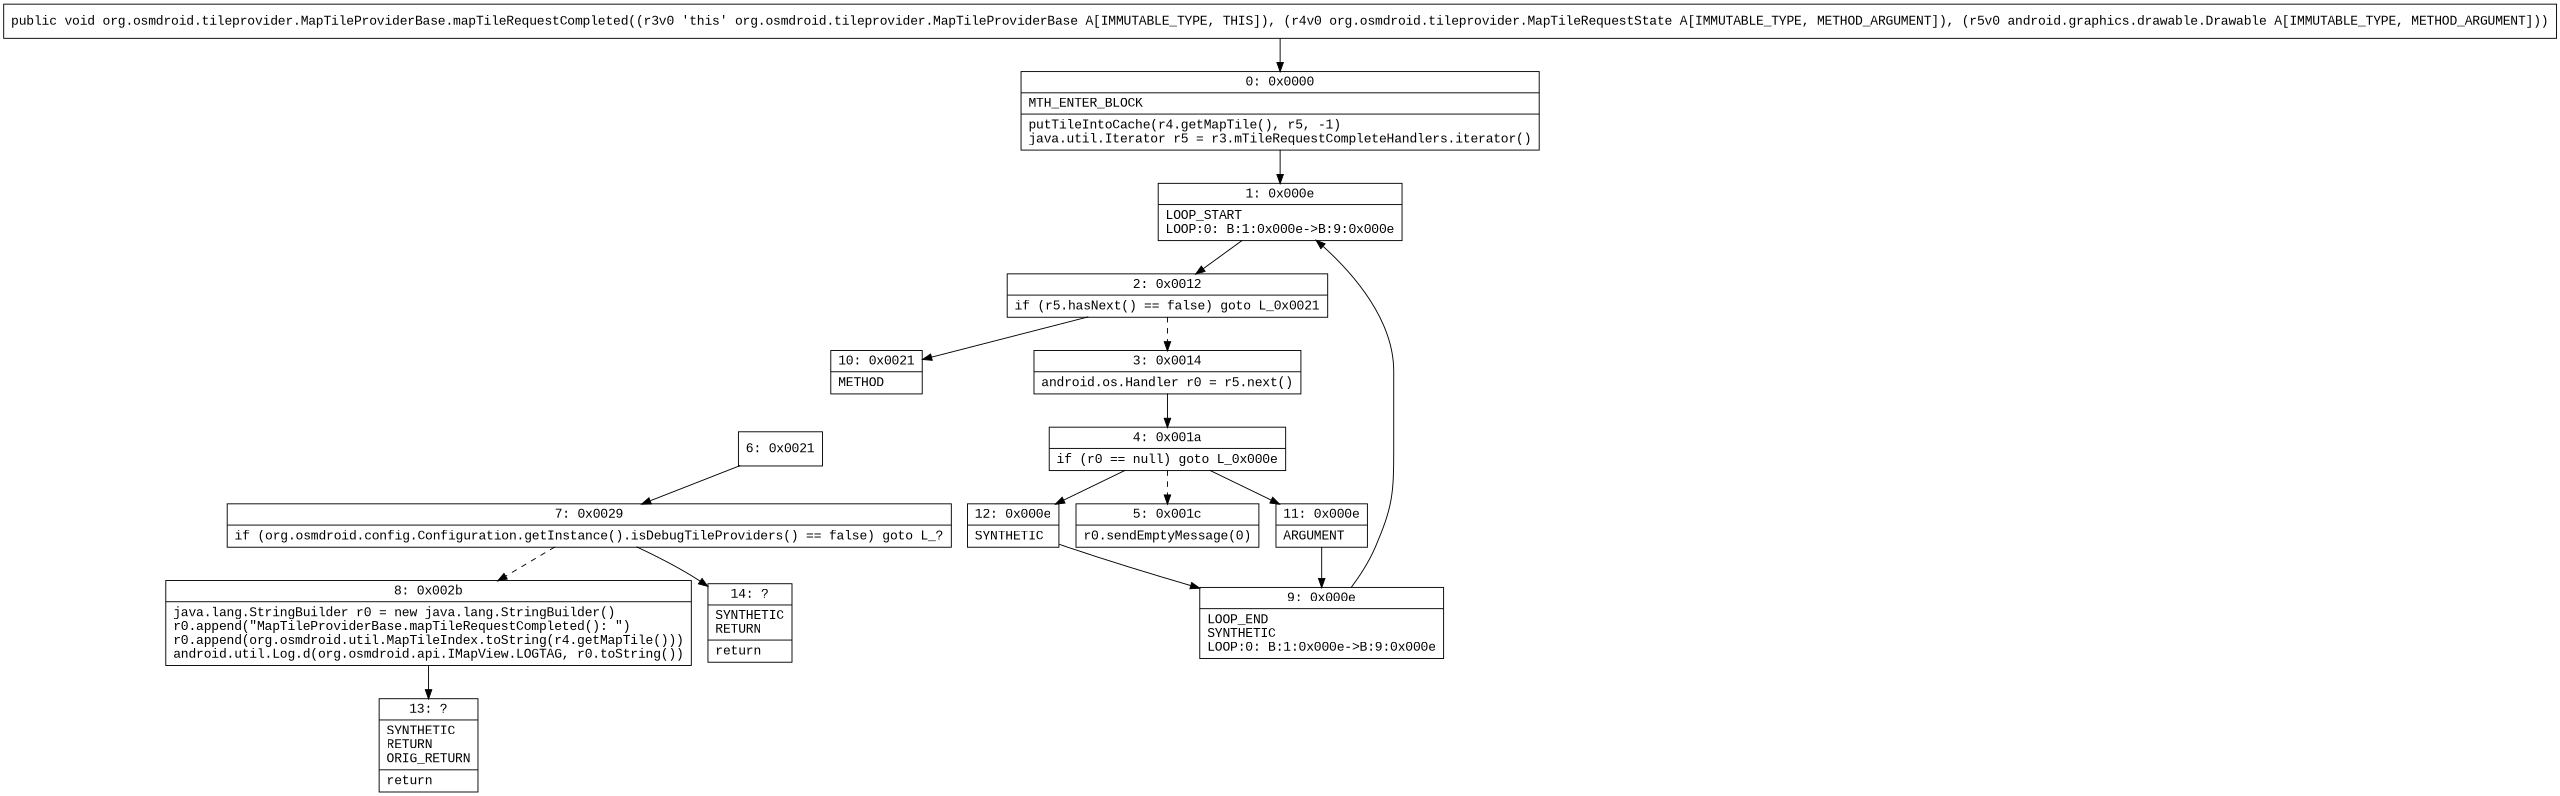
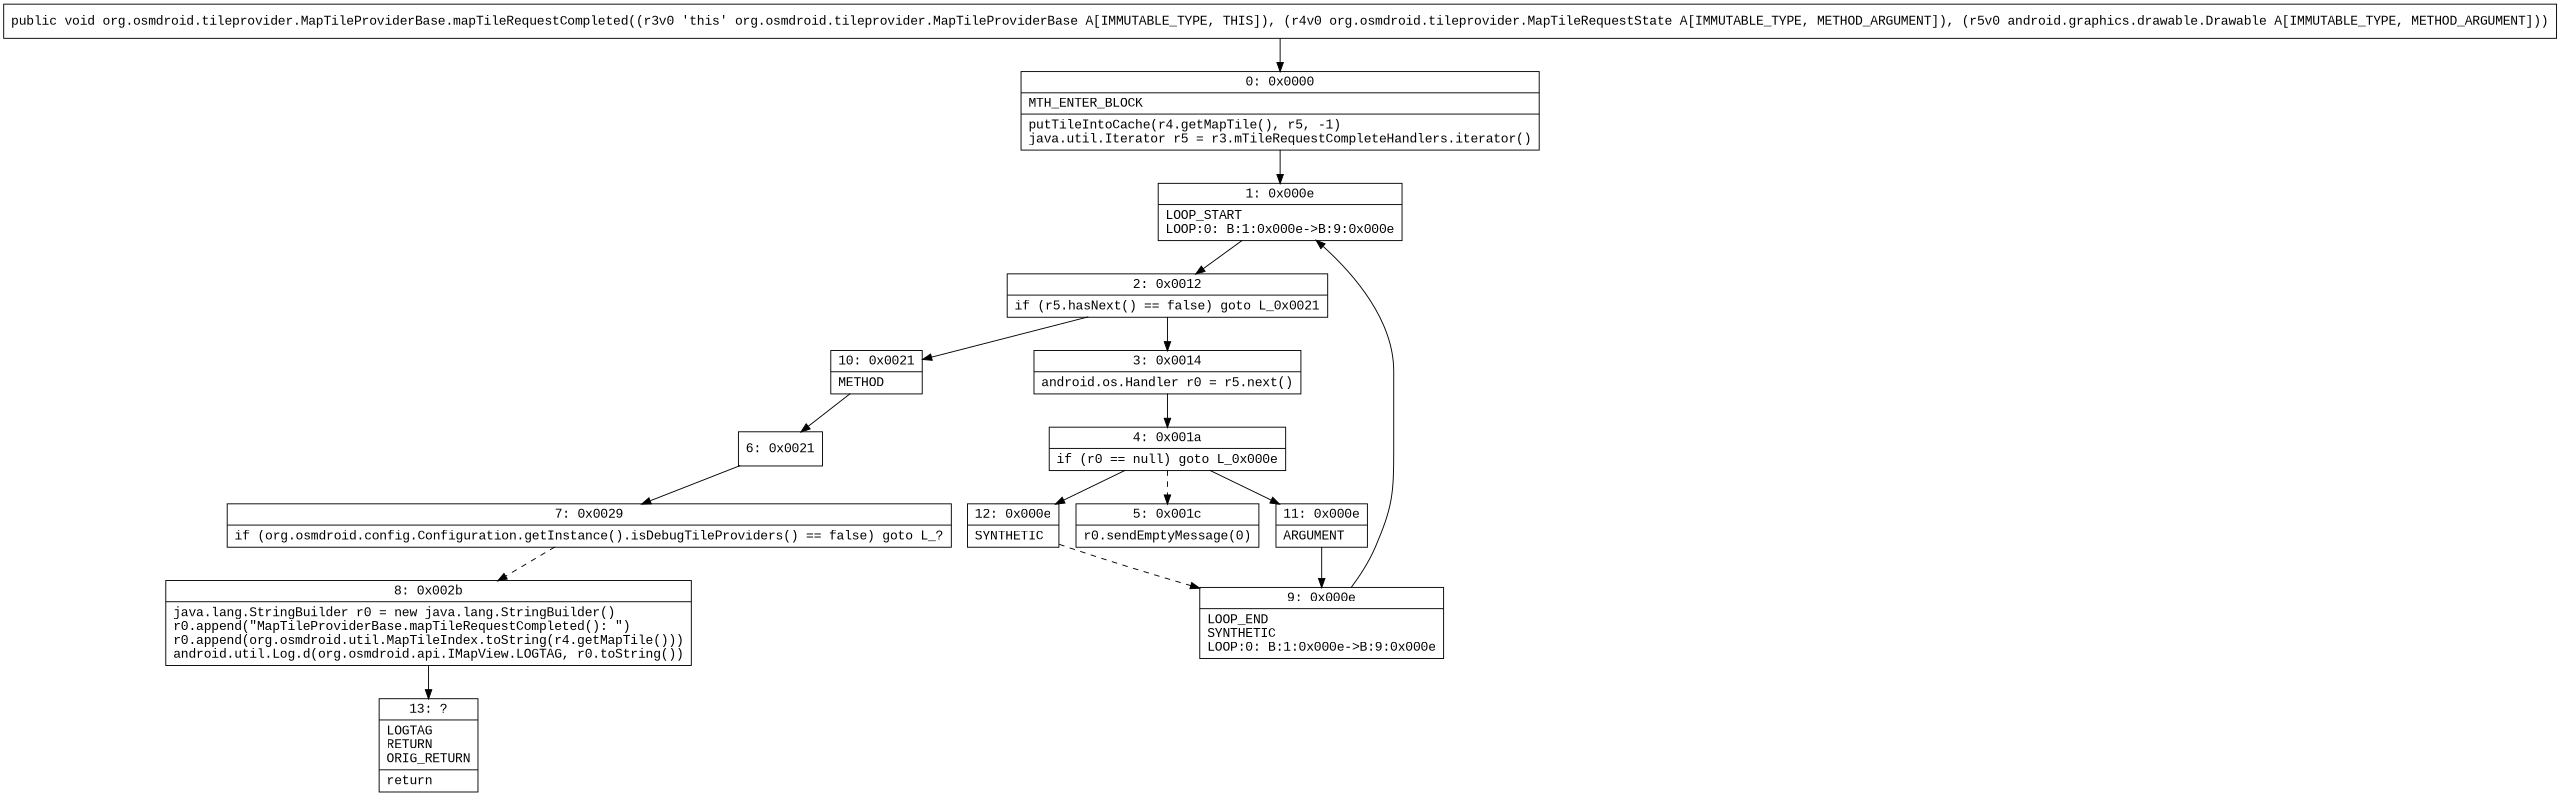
(1167, 329) -> (1167, 329)
none -> (829, 410)
(1125, 566) -> (1125, 566)
(750, 623) -> none
(421, 731) -> (410, 731)
